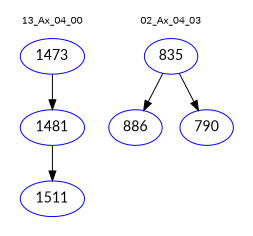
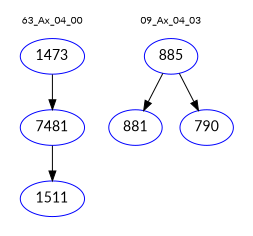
(52, 21) -> (52, 21)
(171, 21) -> (171, 21)
(171, 56) -> (171, 56)
(52, 128) -> (52, 128)
(135, 128) -> (135, 128)
